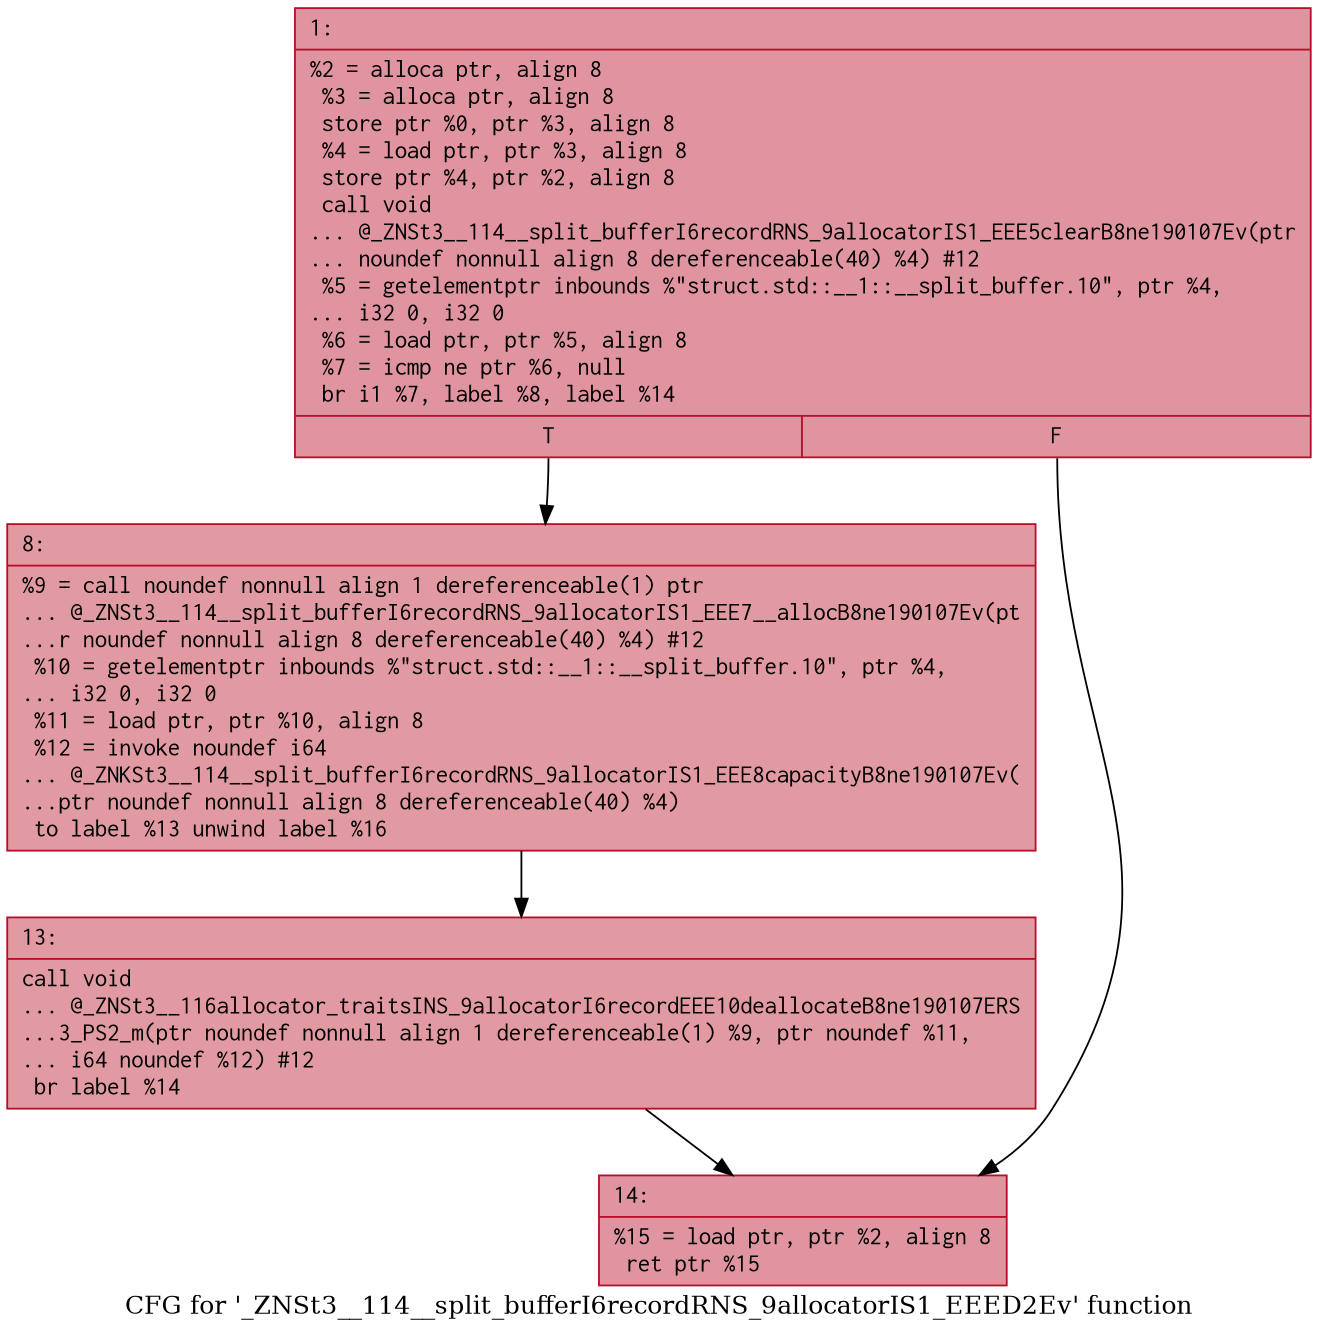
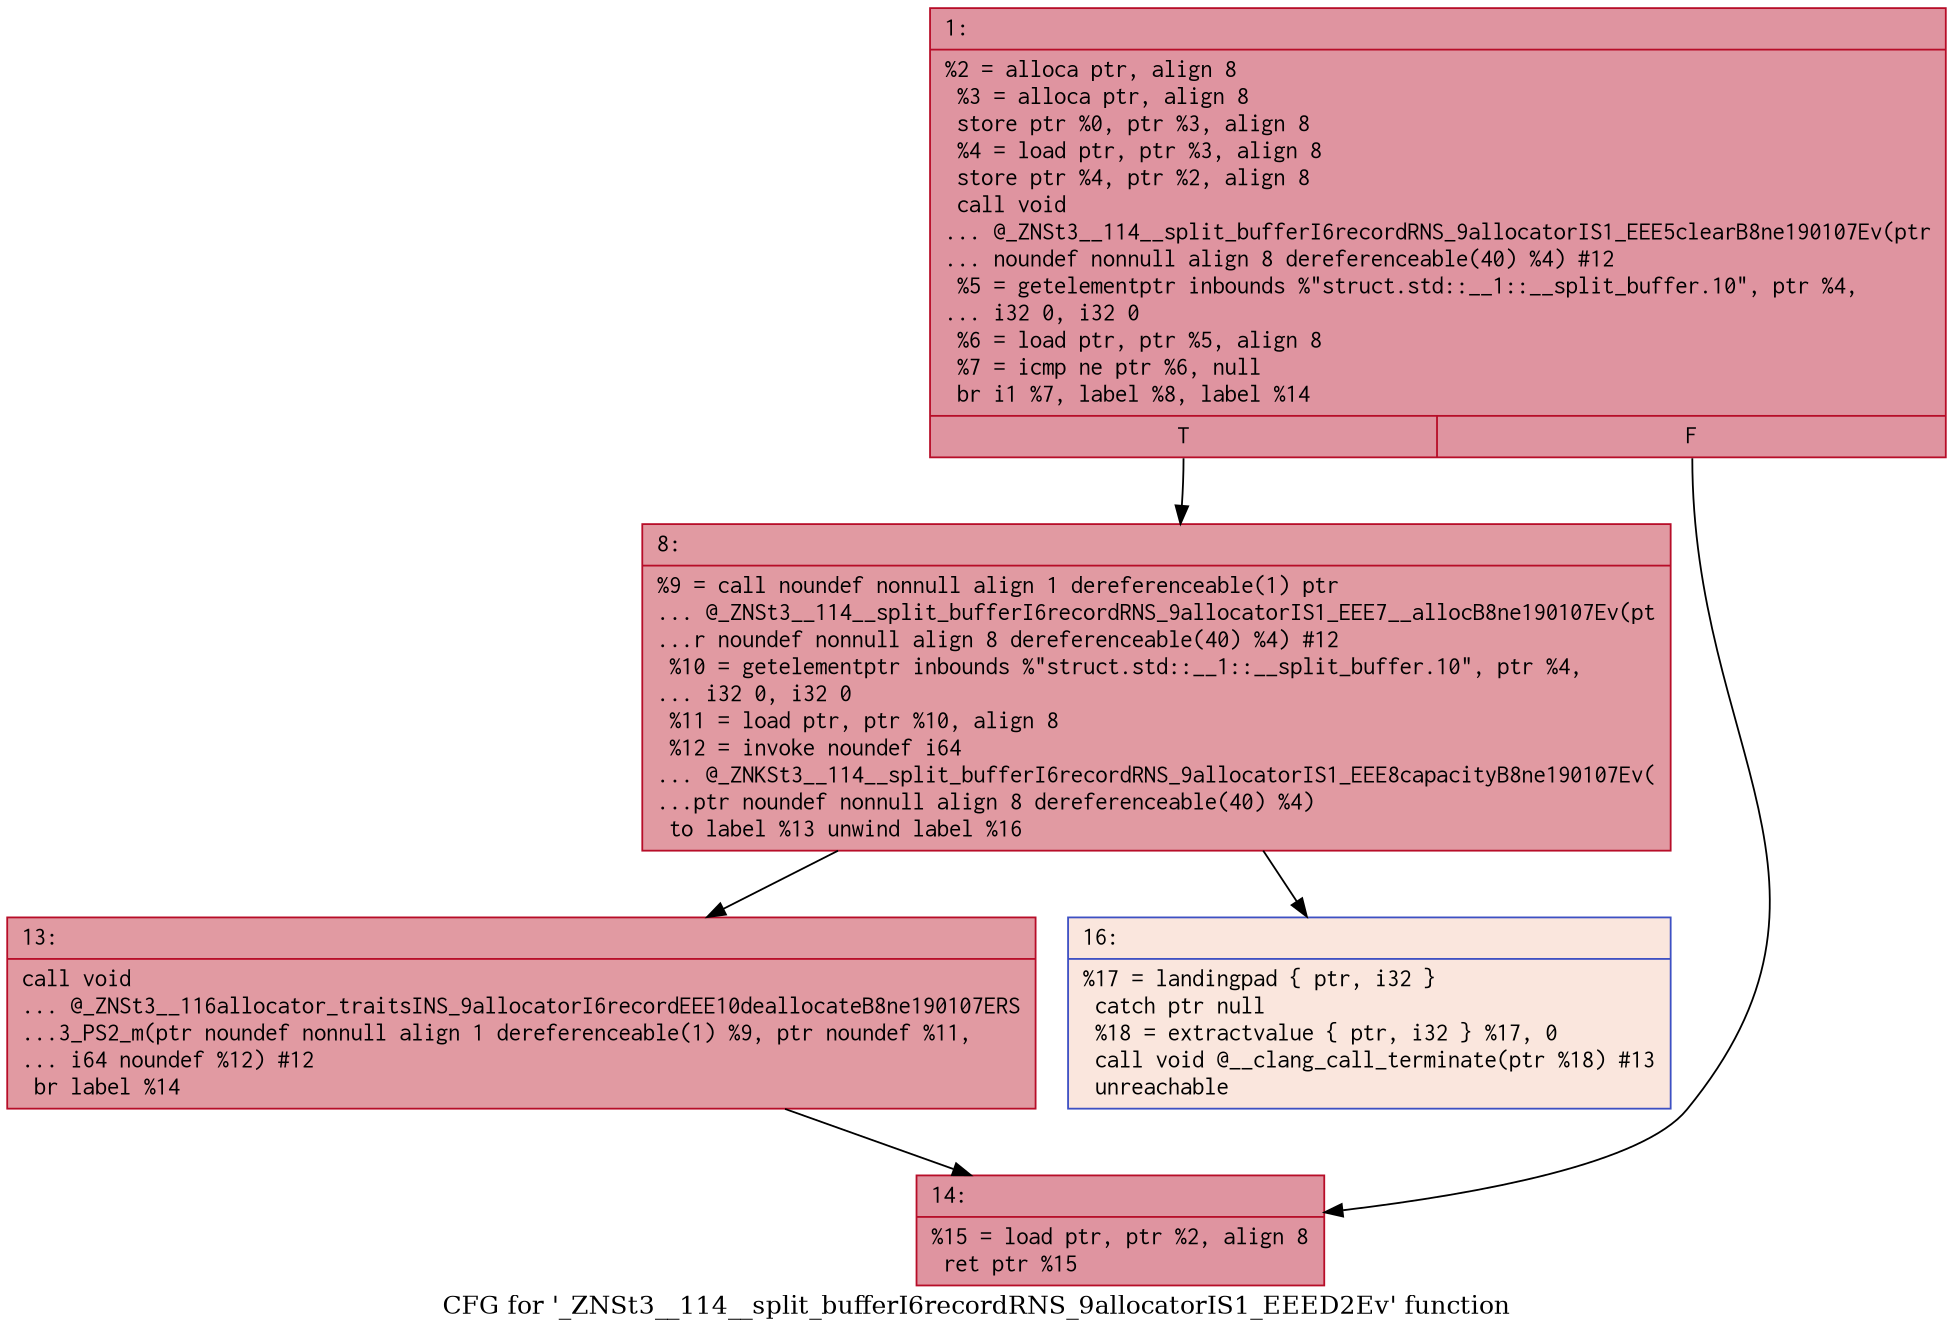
none -> (1369, 1013)
